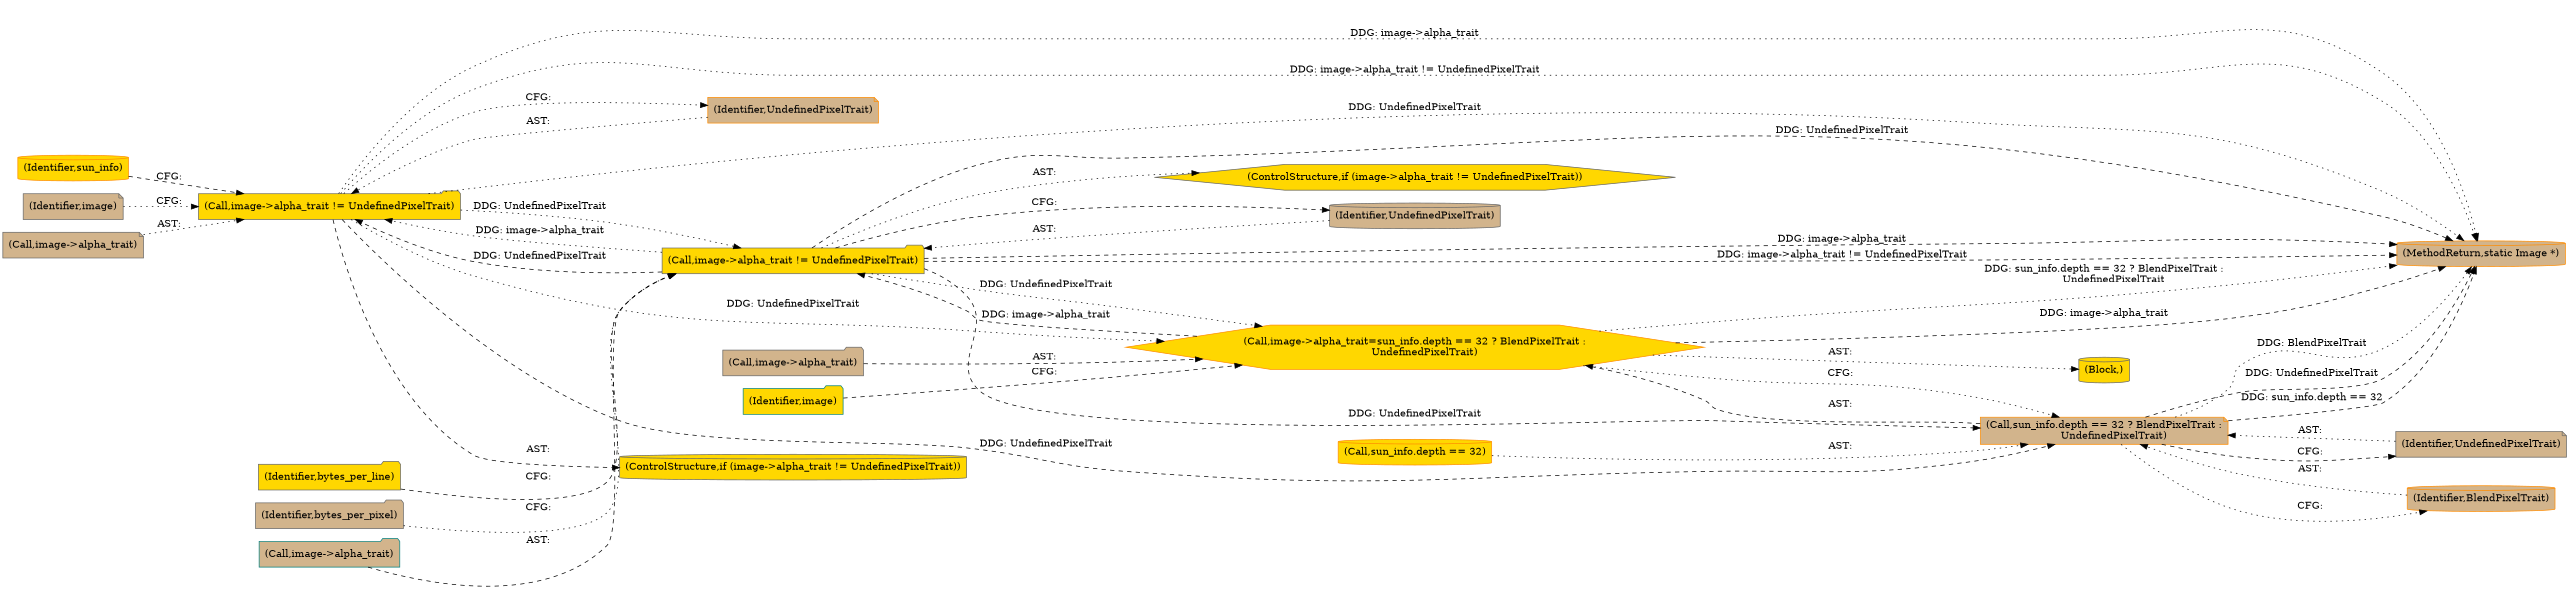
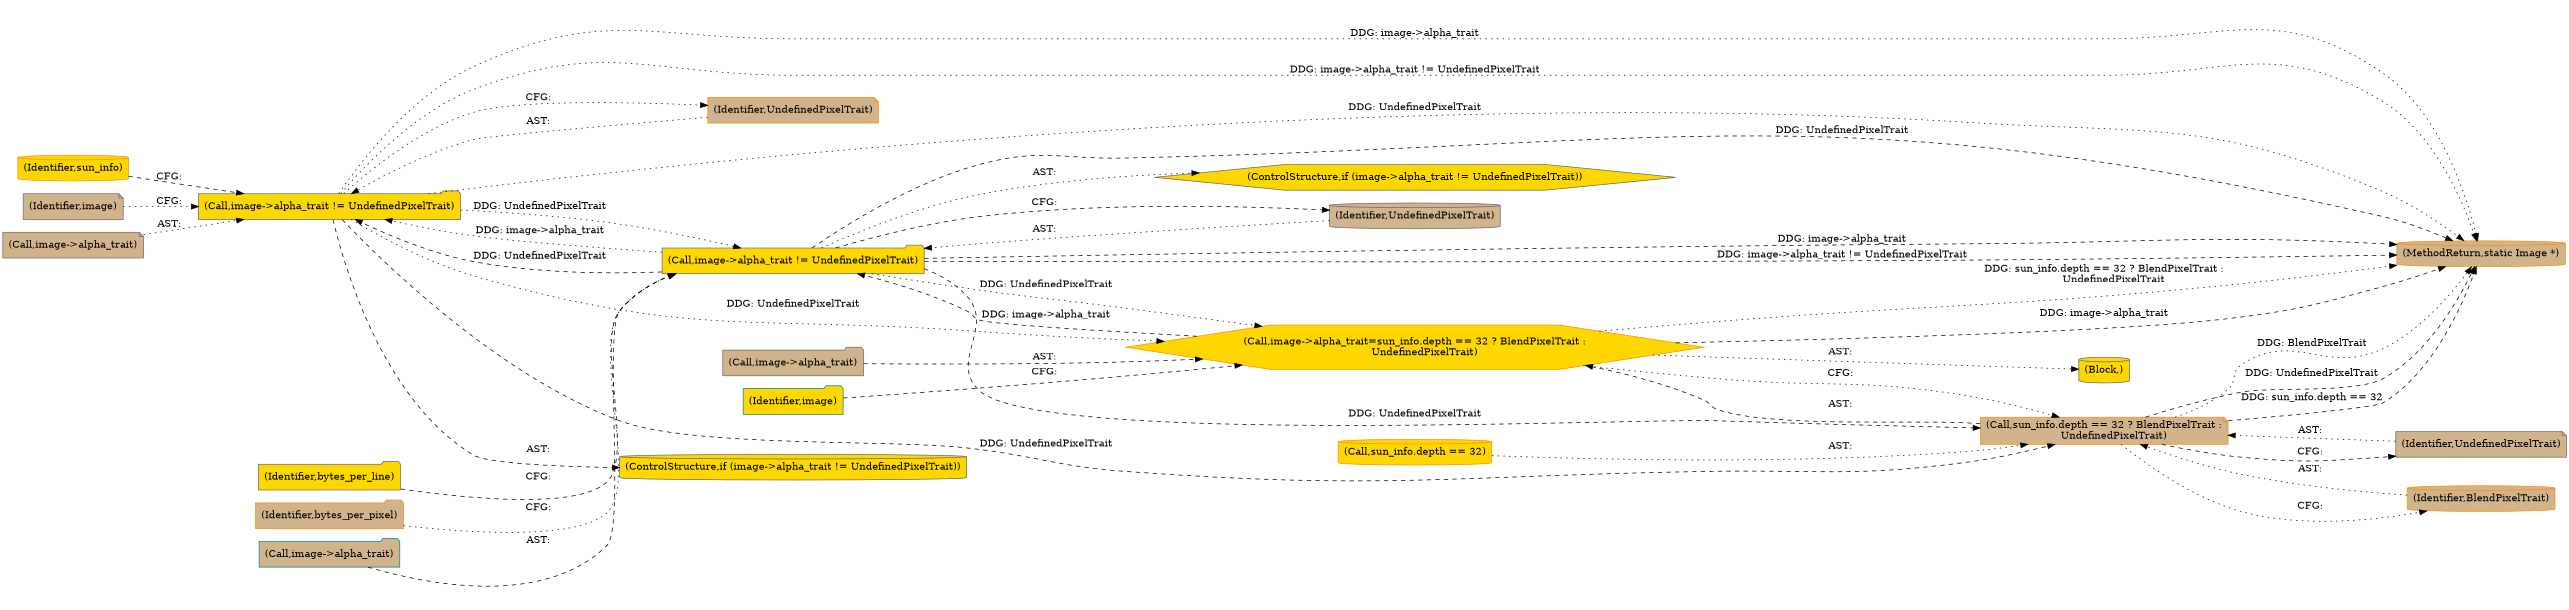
(329, 516) -> (329, 516)
